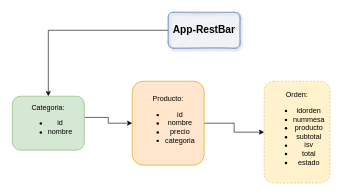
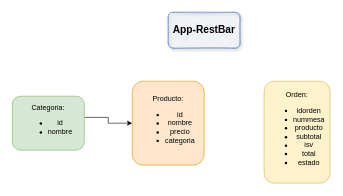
(48, 30) -> none
(233, 123) -> none
(297, 132) -> (297, 132)
